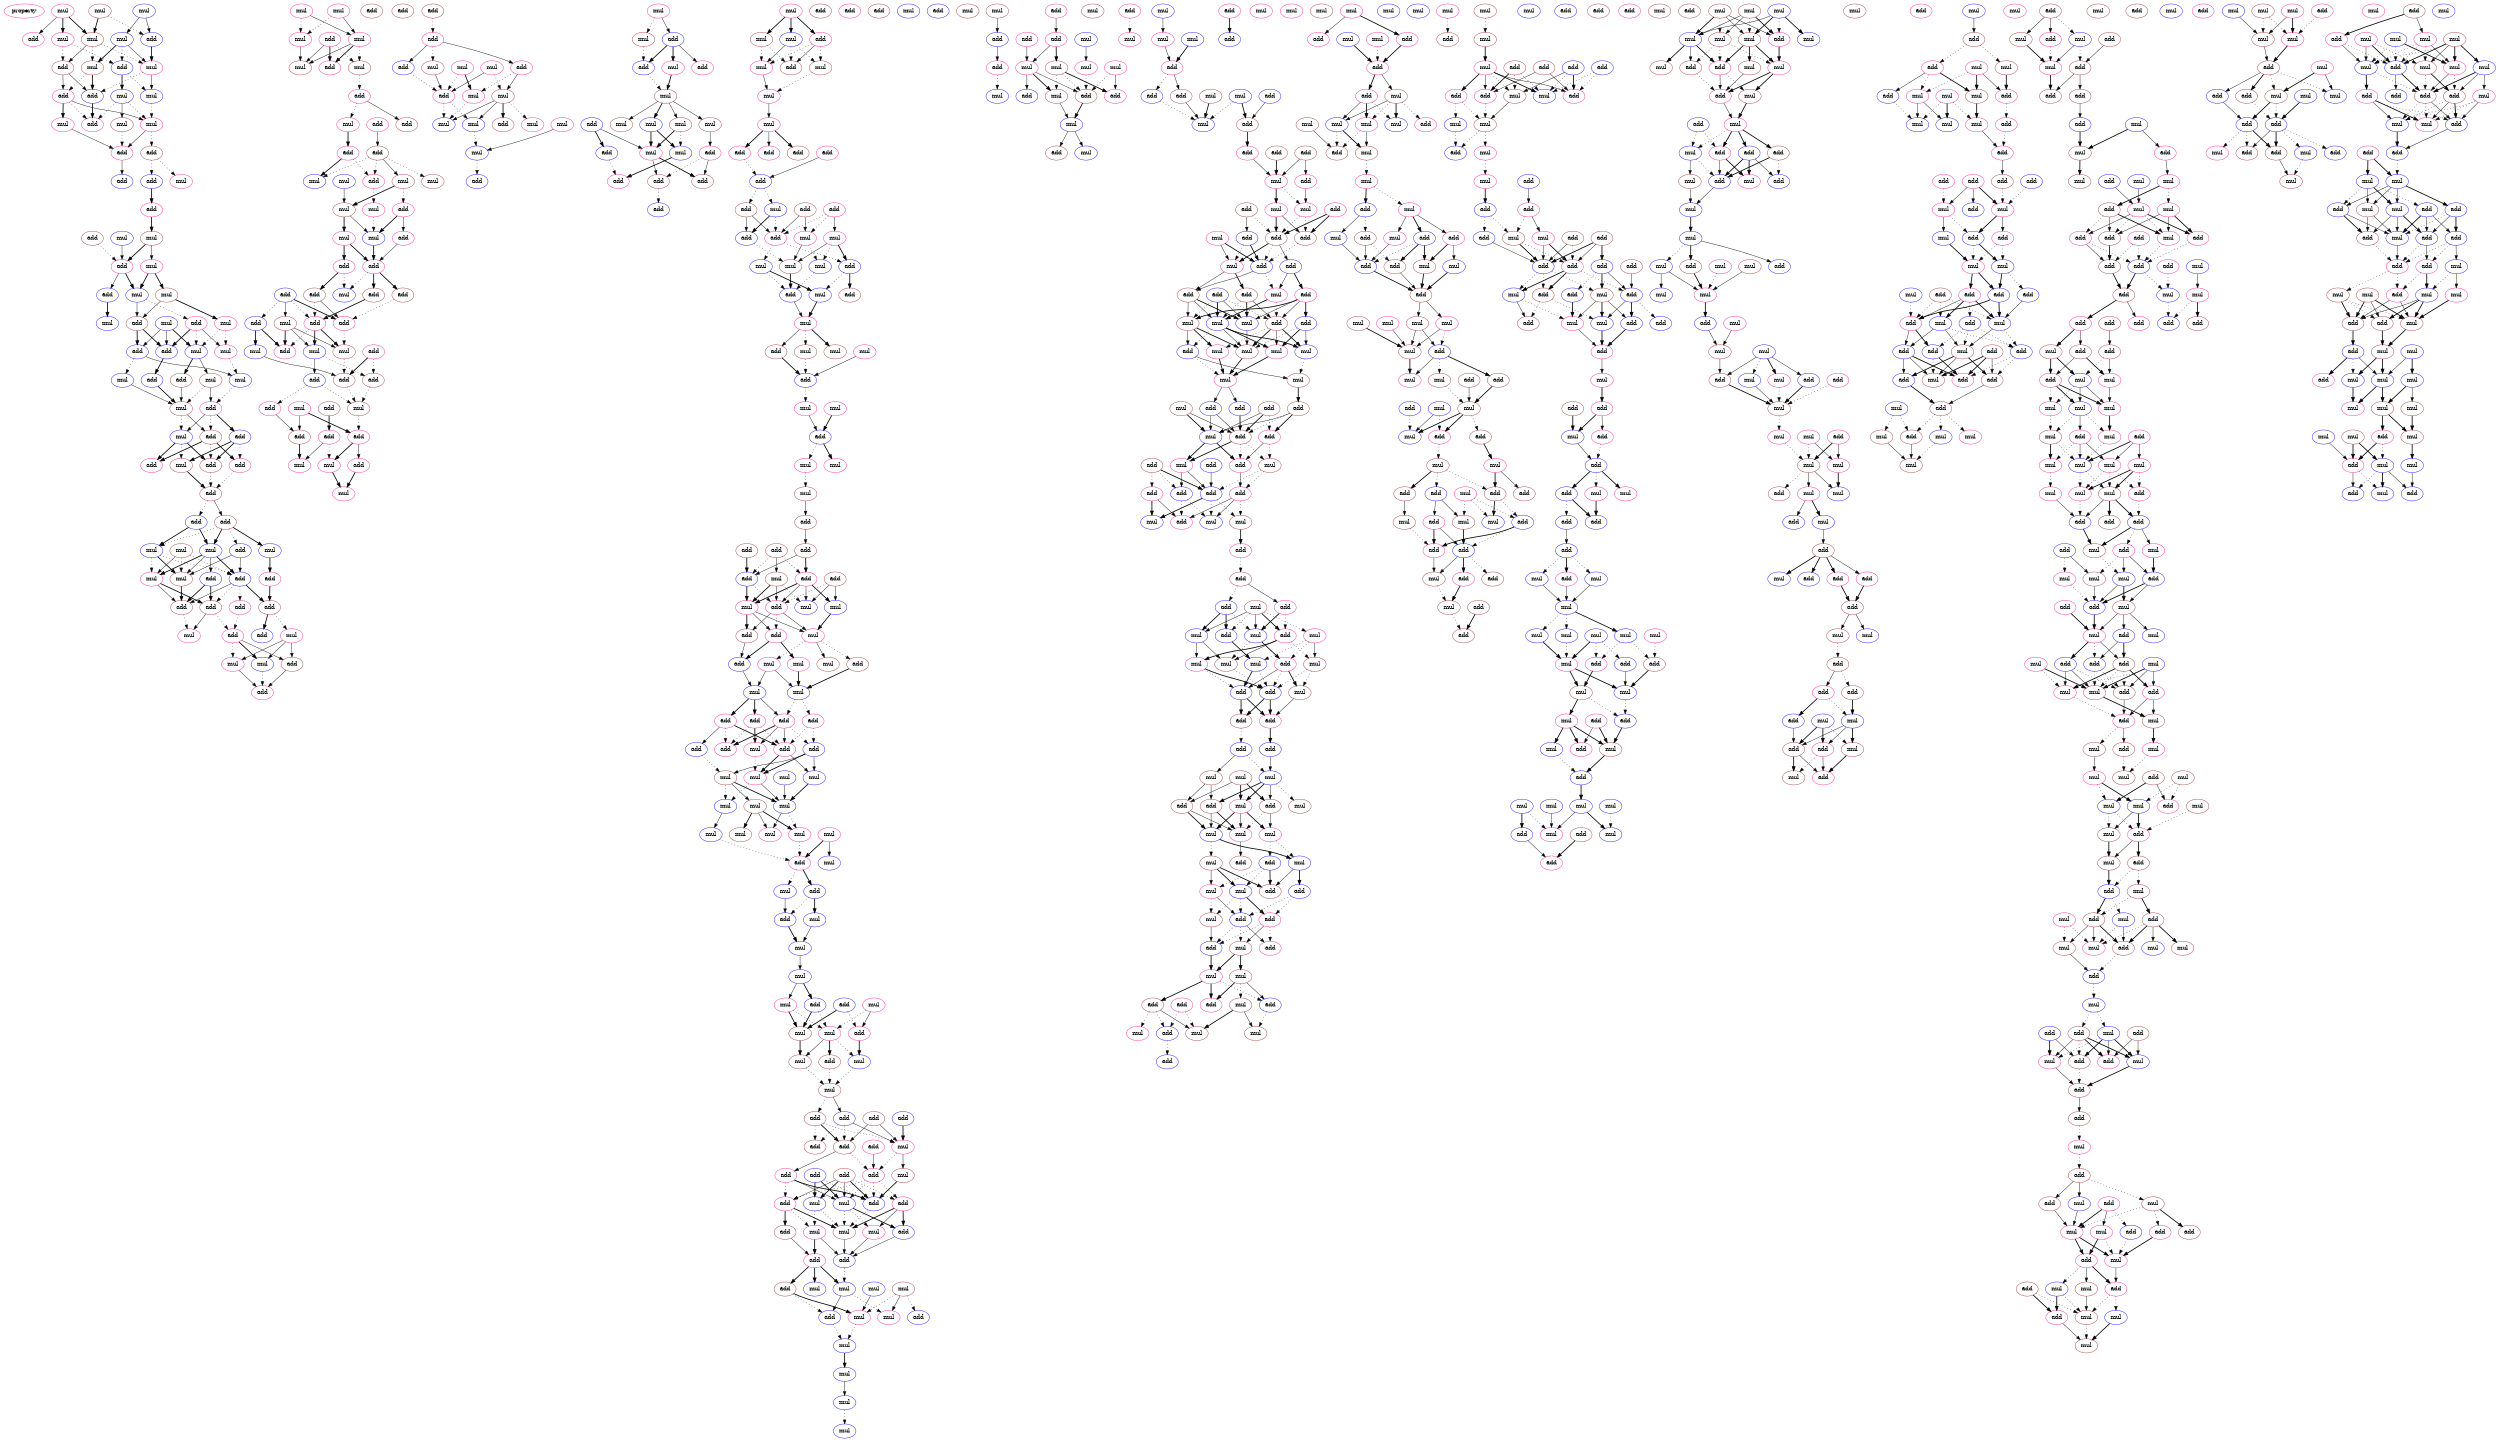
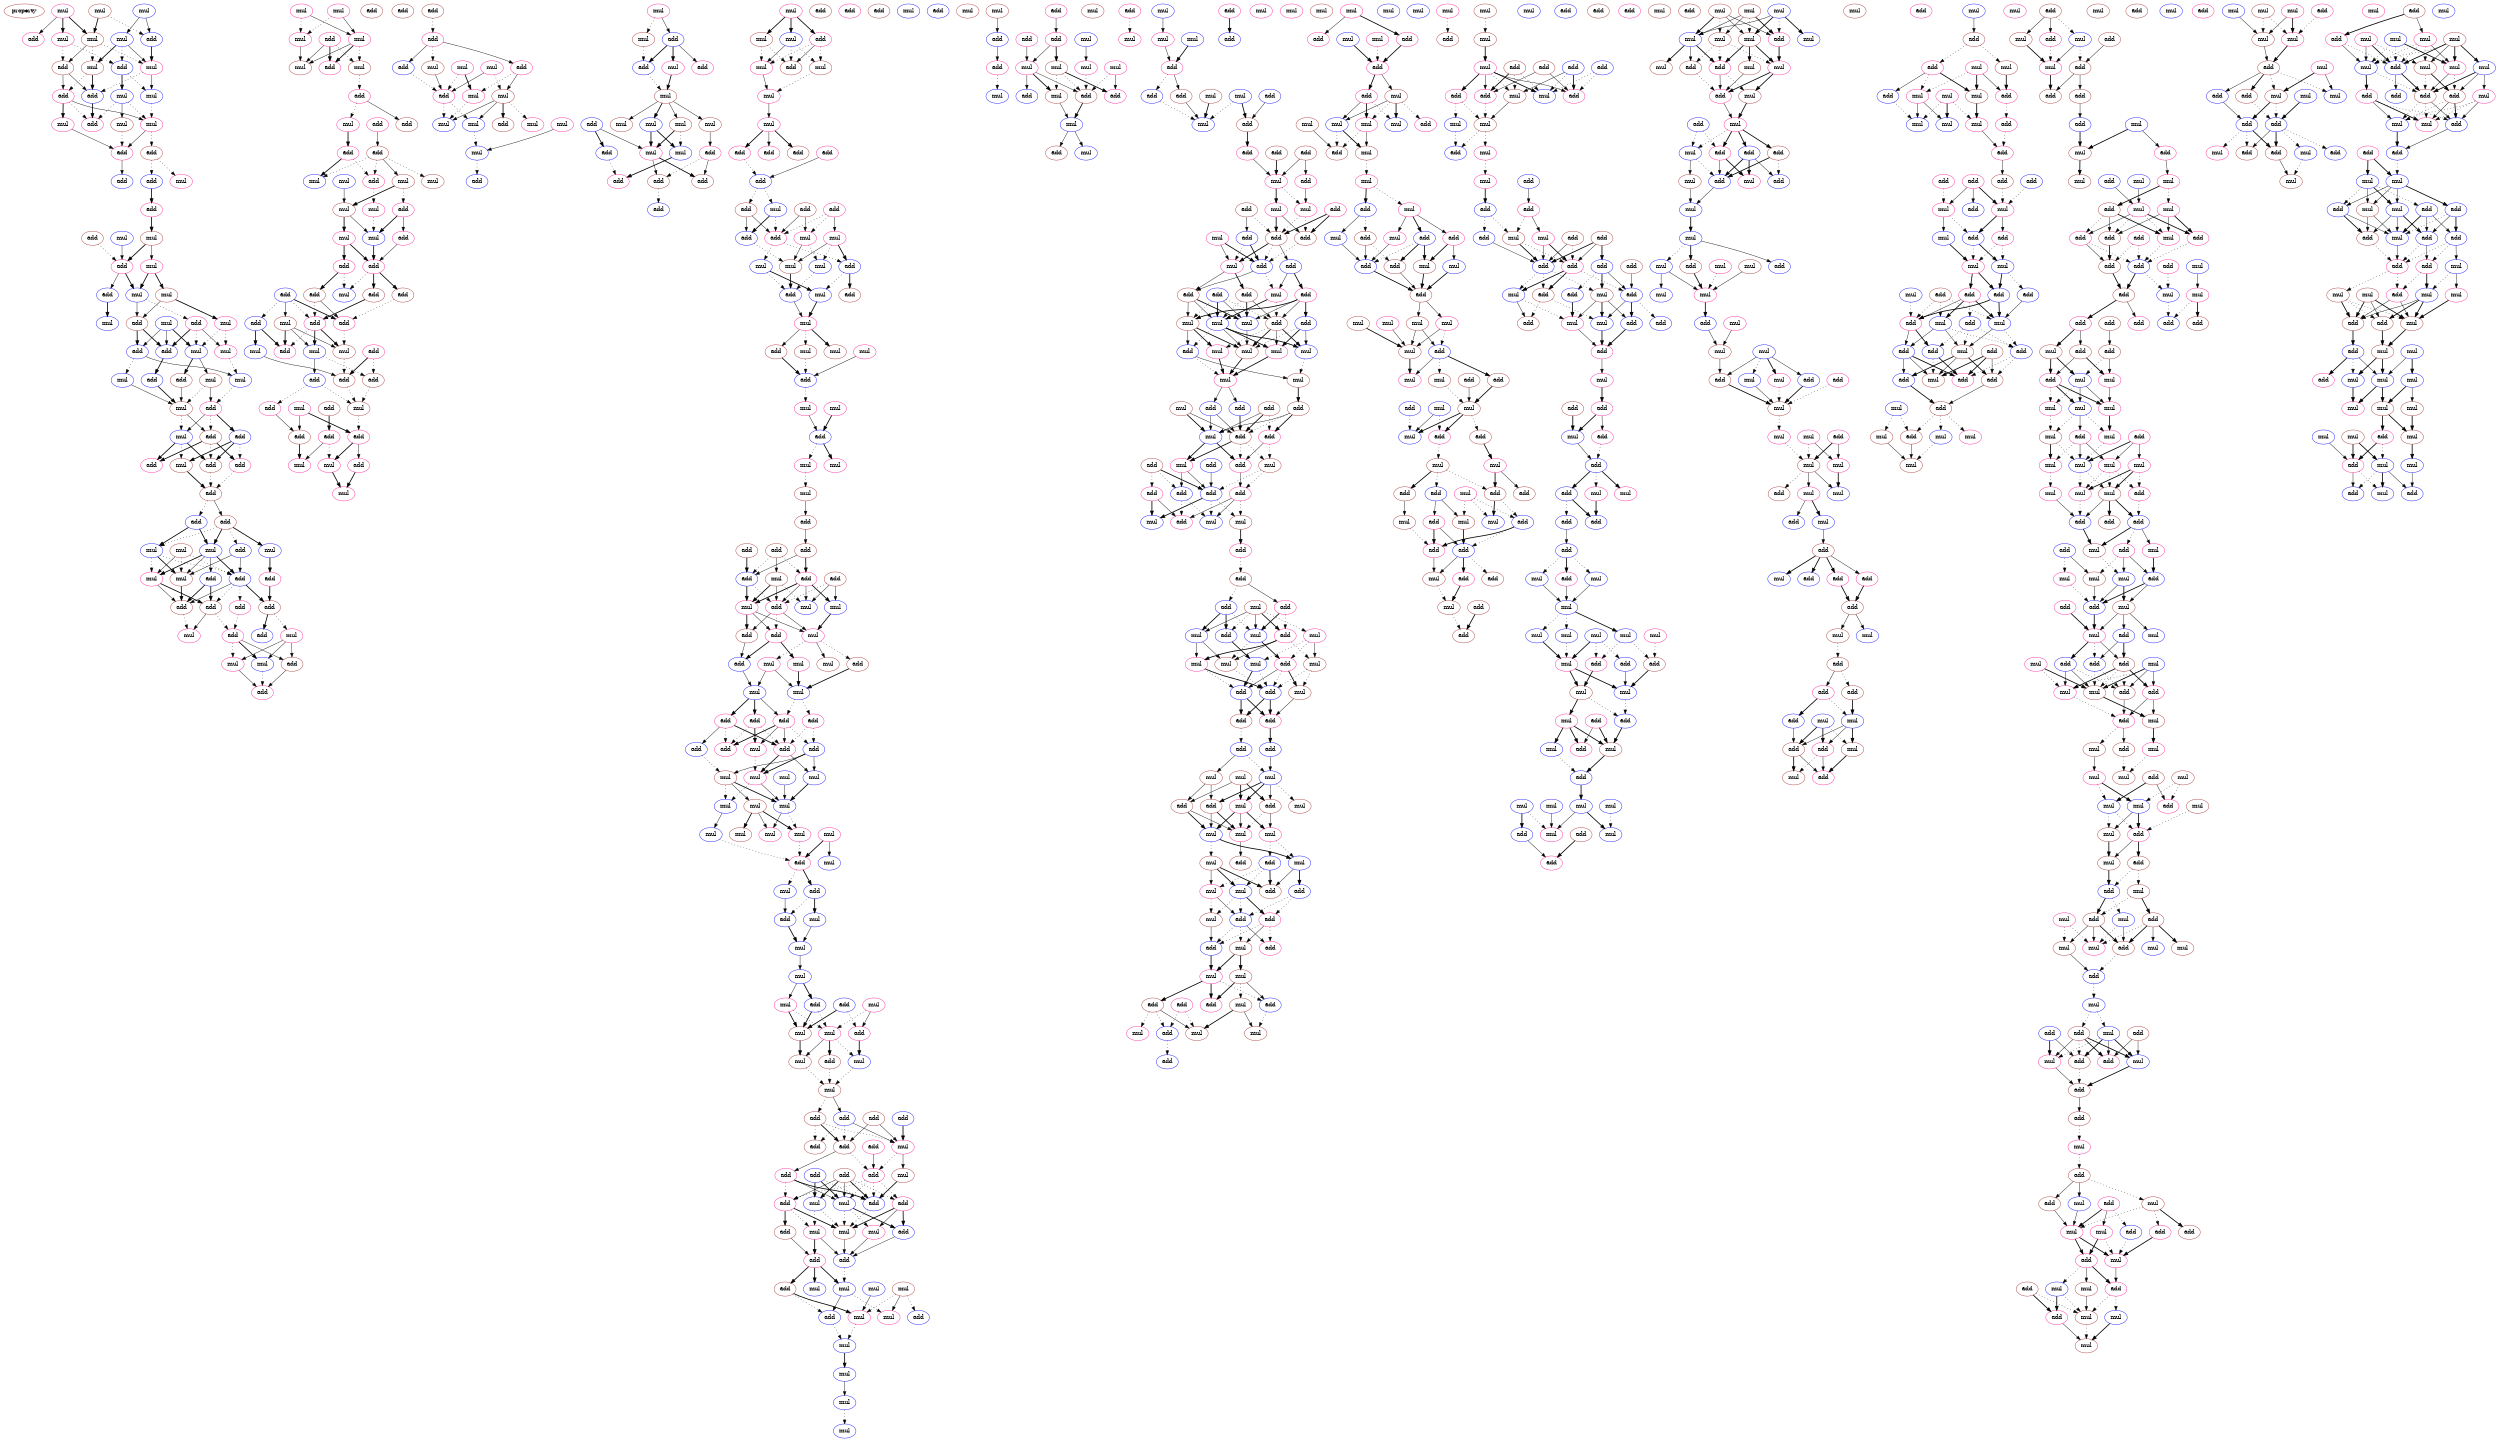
(24, 11) -> (24, 11)
